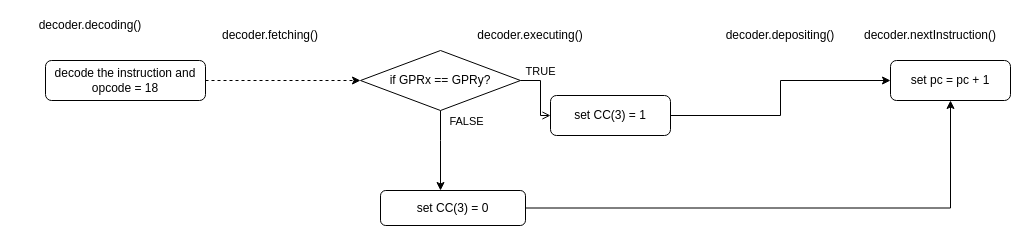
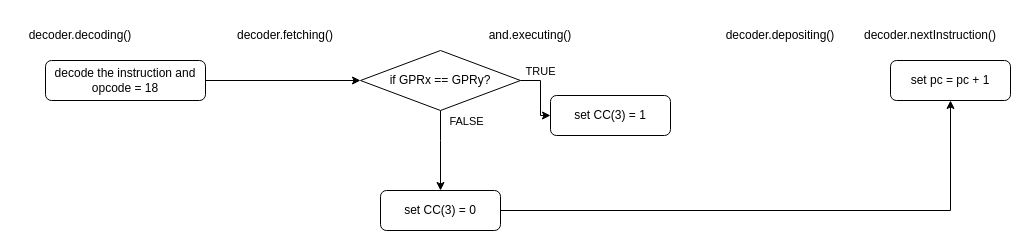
(91, 26) -> (81, 36)
(271, 36) -> (286, 36)
(531, 36) -> (531, 36)
(280, 81) -> (280, 81)
(781, 102) -> none
(541, 116) -> (541, 114)
(453, 208) -> (441, 211)
